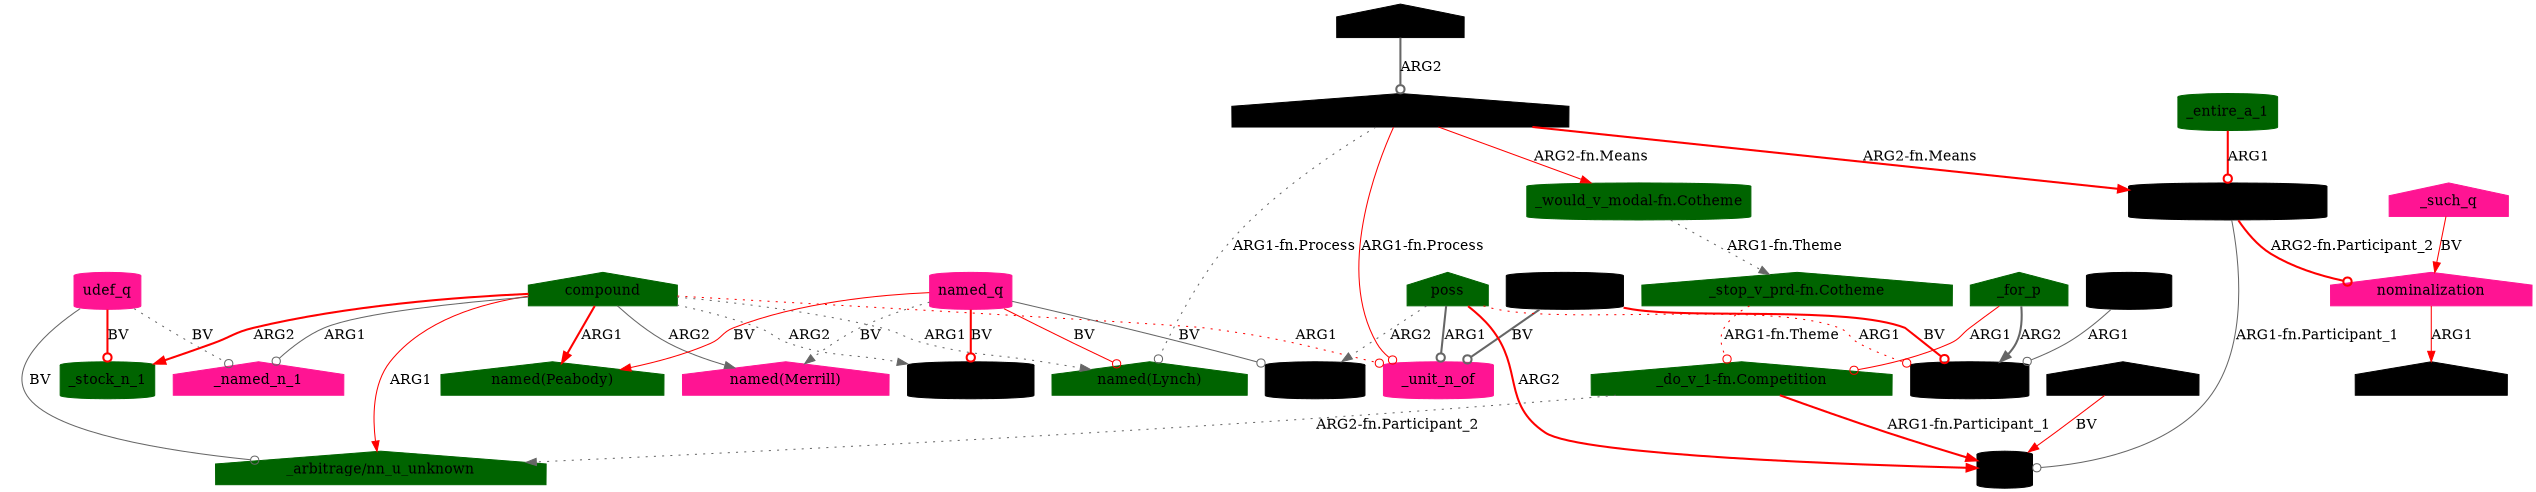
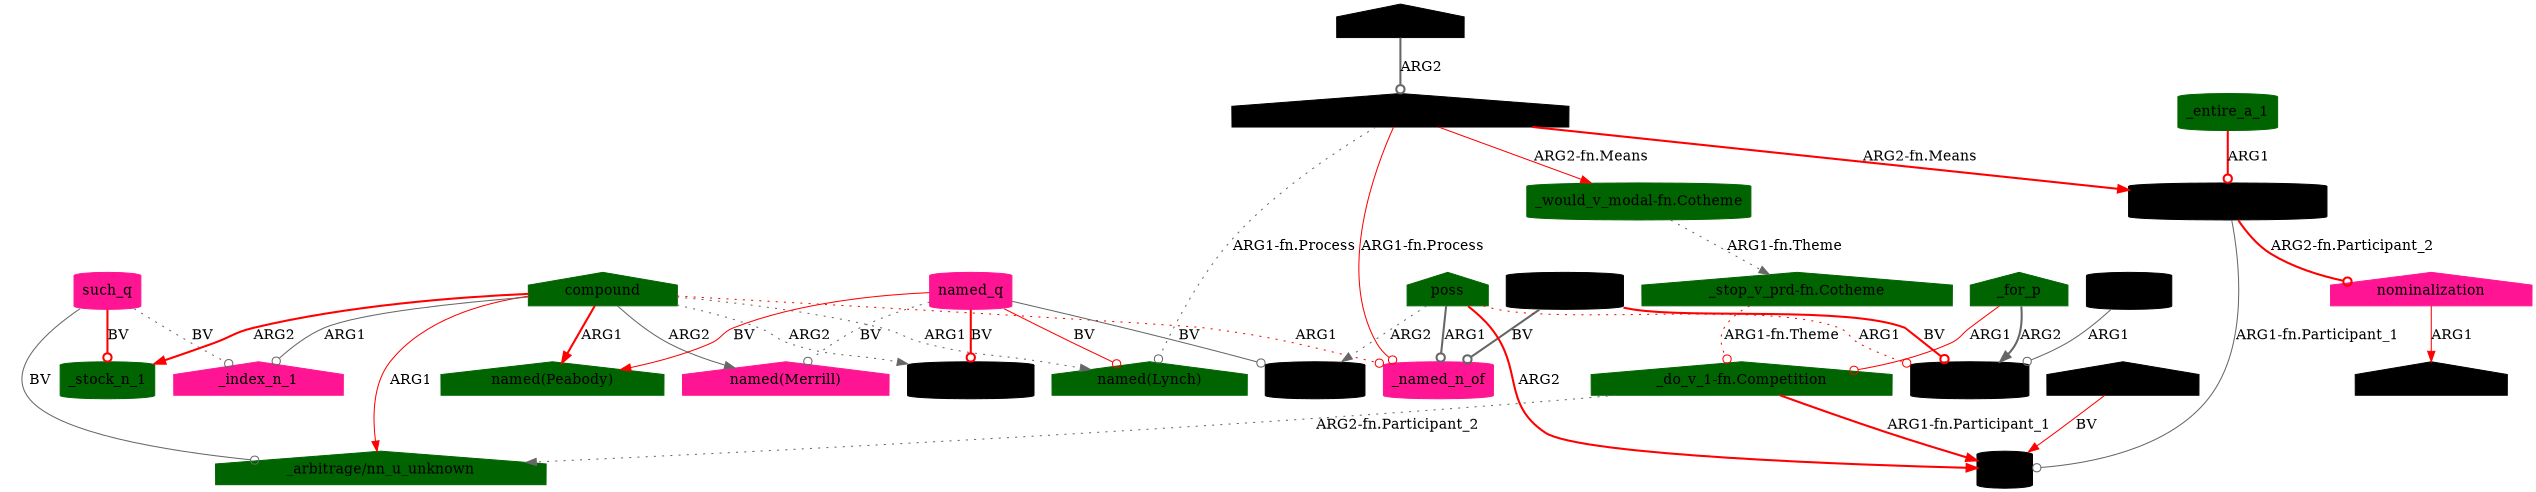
(2449, 201) -> none
(107, 291) -> (107, 291)
(877, 320) -> (877, 320)
(259, 380) -> (259, 380)
(1438, 380) -> (1438, 380)
